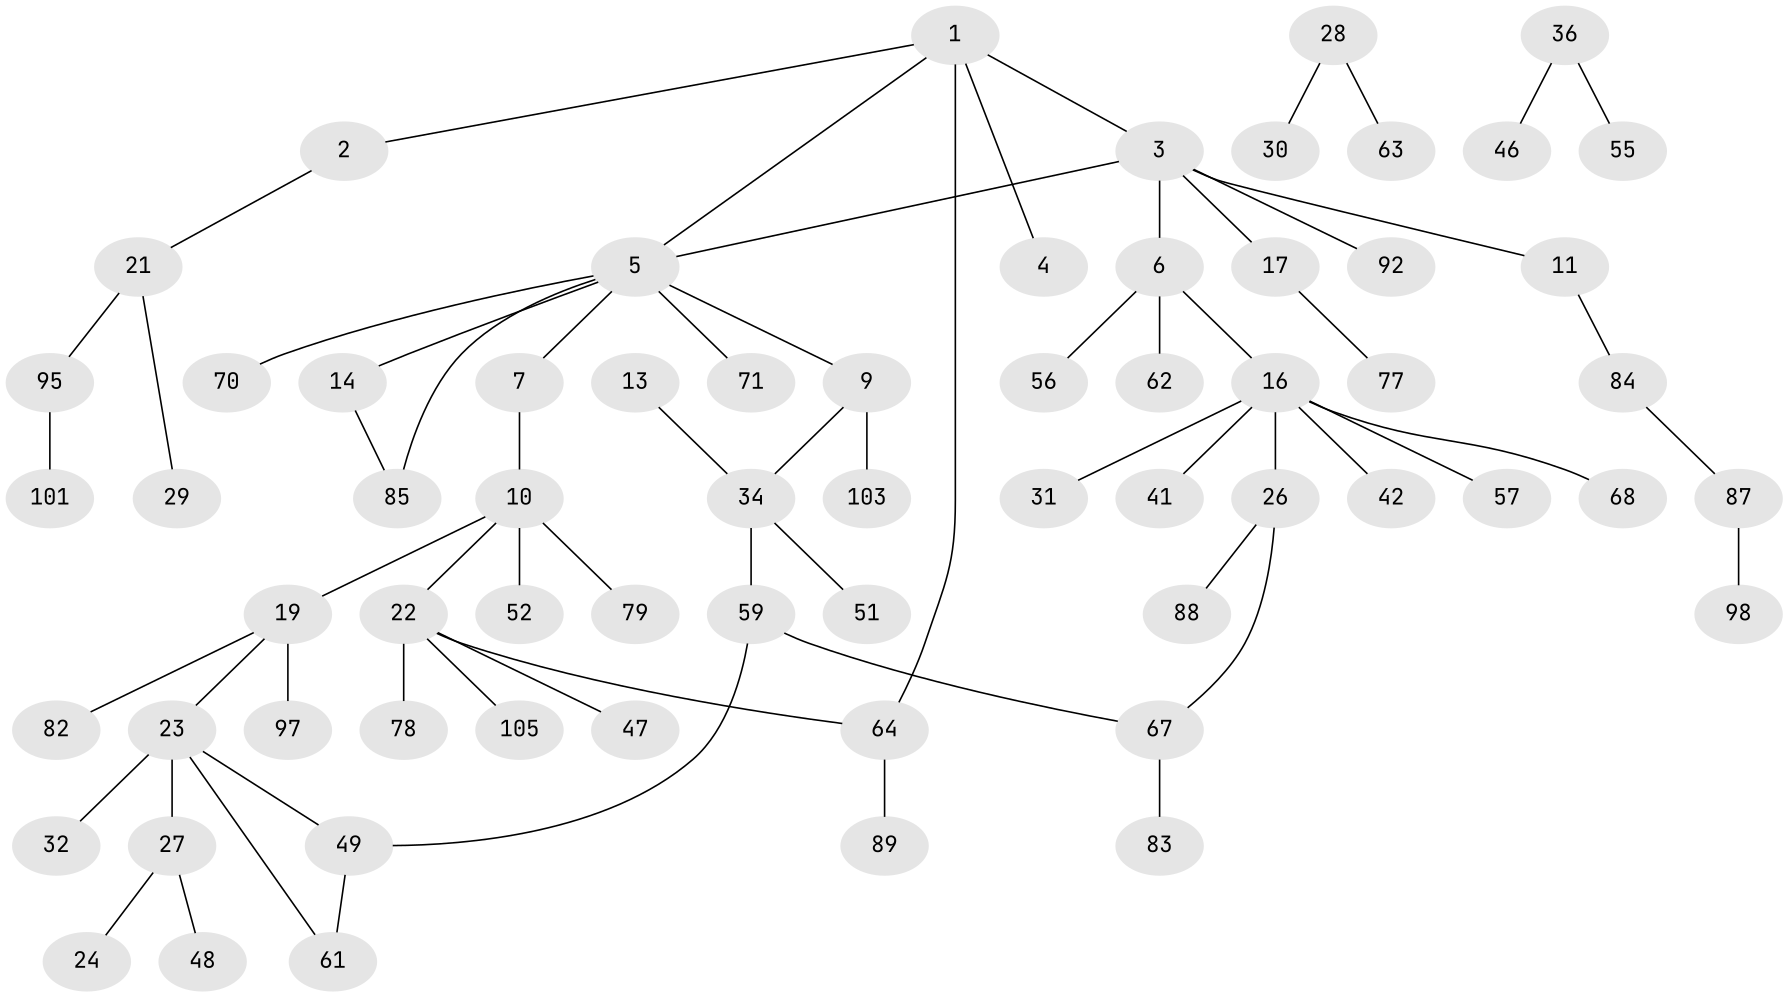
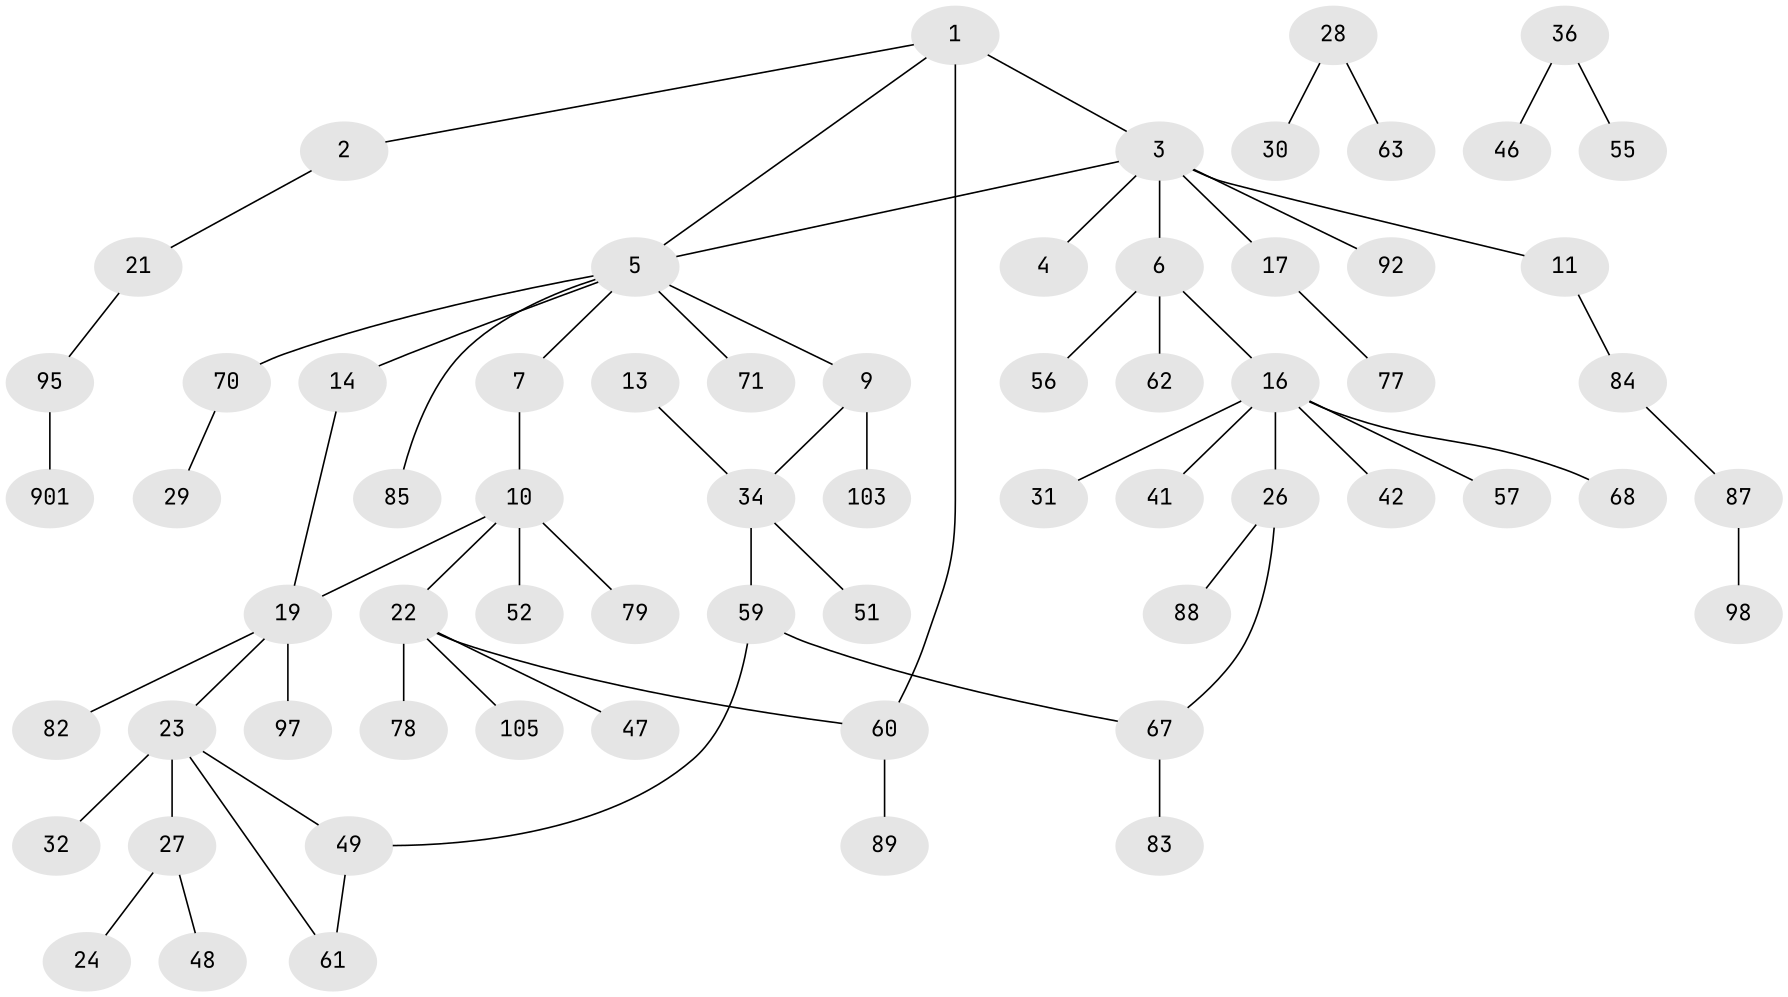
(999, 151) -> (1102, 209)
(158, 383) -> (202, 441)
(370, 440) -> (315, 499)
(50, 499) -> (50, 499)
(885, 730) -> (885, 730)
